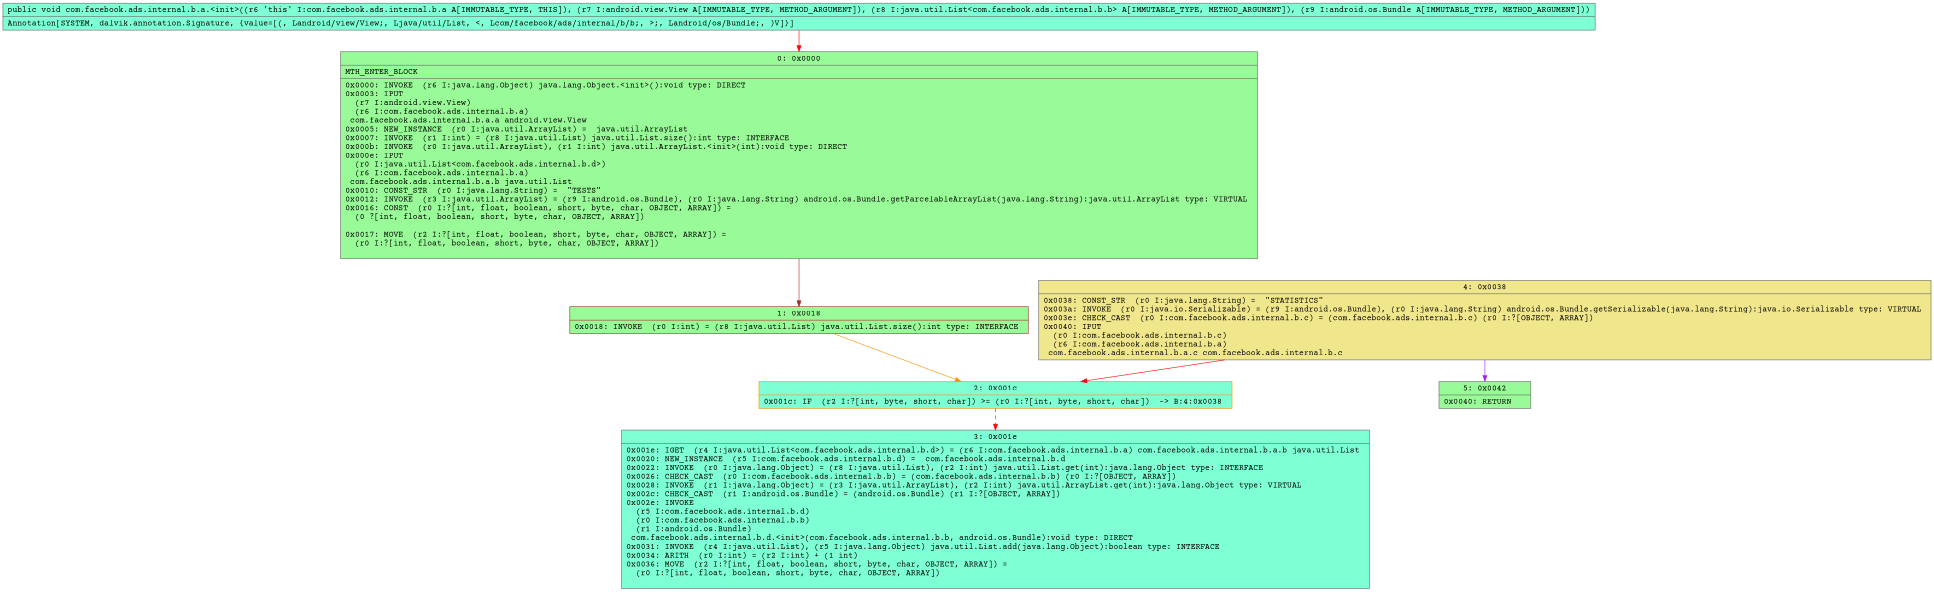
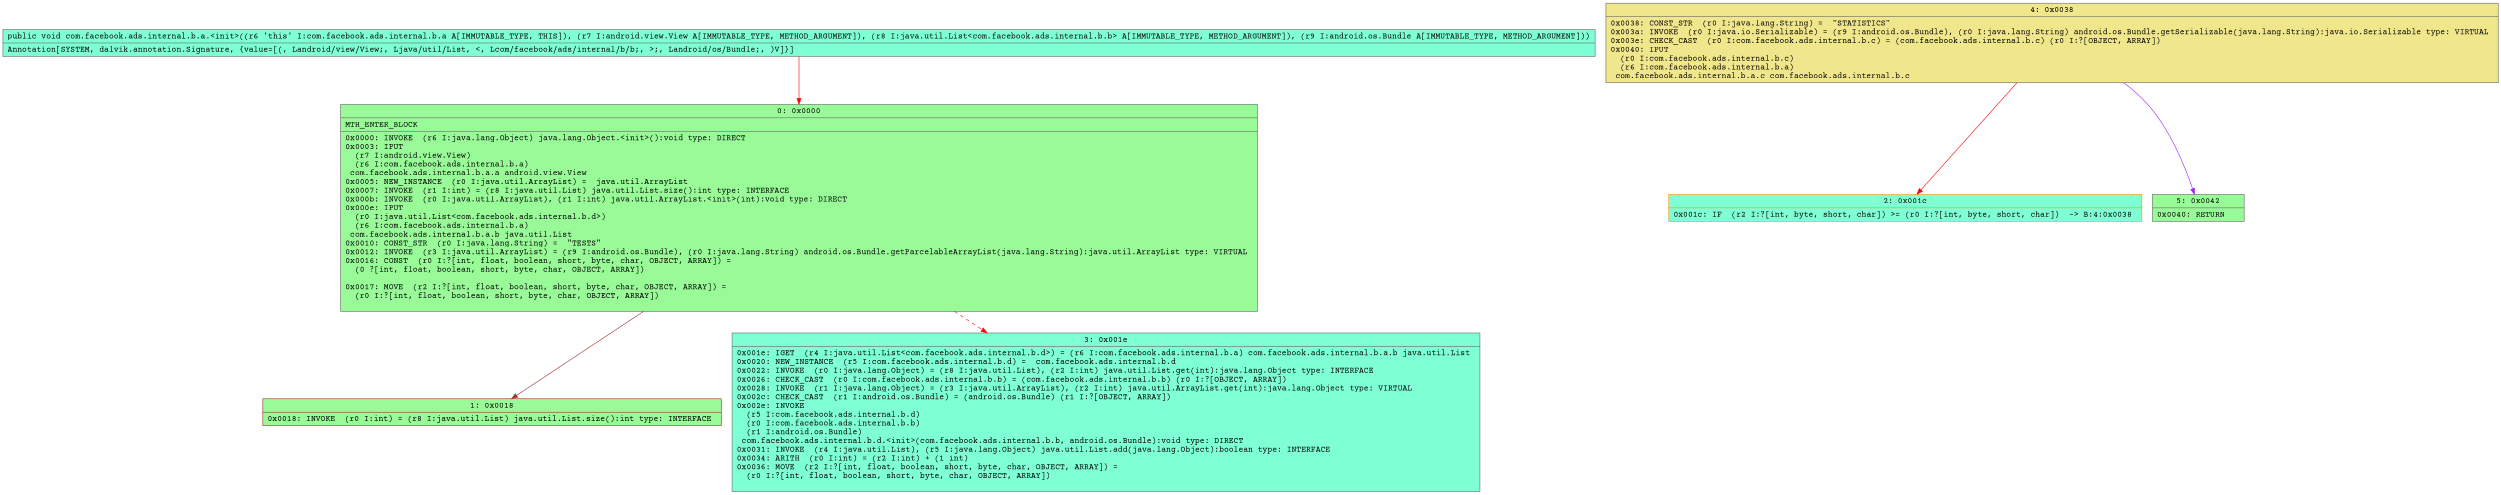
(894, 357) -> none
(995, 416) -> (968, 320)
